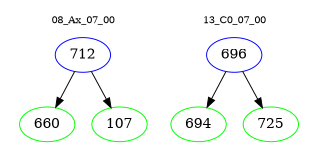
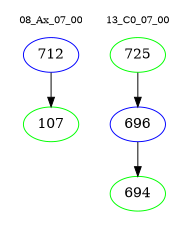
(250, 85) -> (138, 85)
(47, 124) -> none
